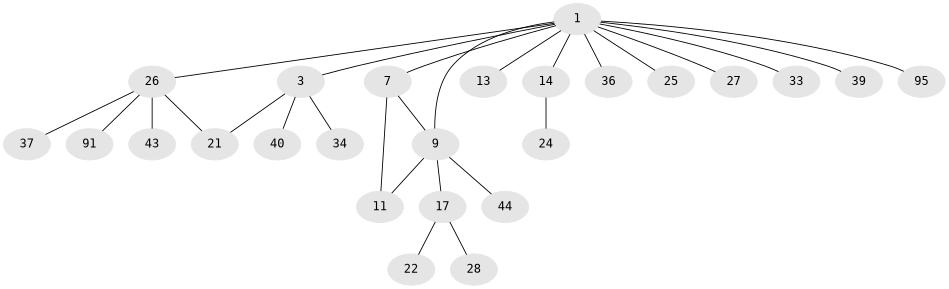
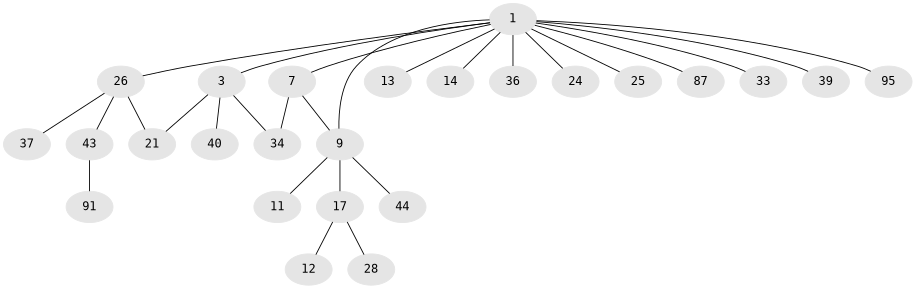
(734, 82) -> (701, 82)
(121, 113) -> (90, 176)
(546, 113) -> (544, 50)
(384, 144) -> (285, 113)
(411, 270) -> (309, 270)
